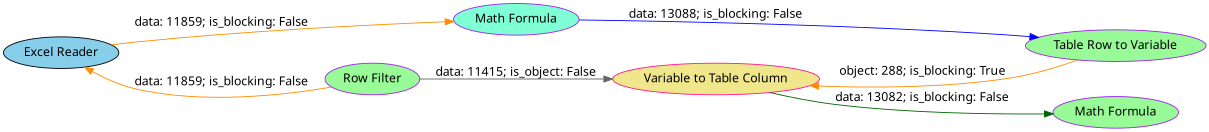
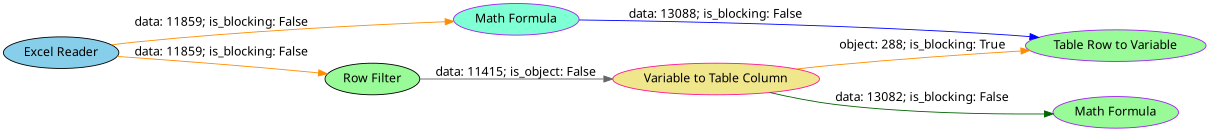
(372, 79) -> (372, 79)
(950, 85) -> (908, 59)
(210, 97) -> (218, 64)
